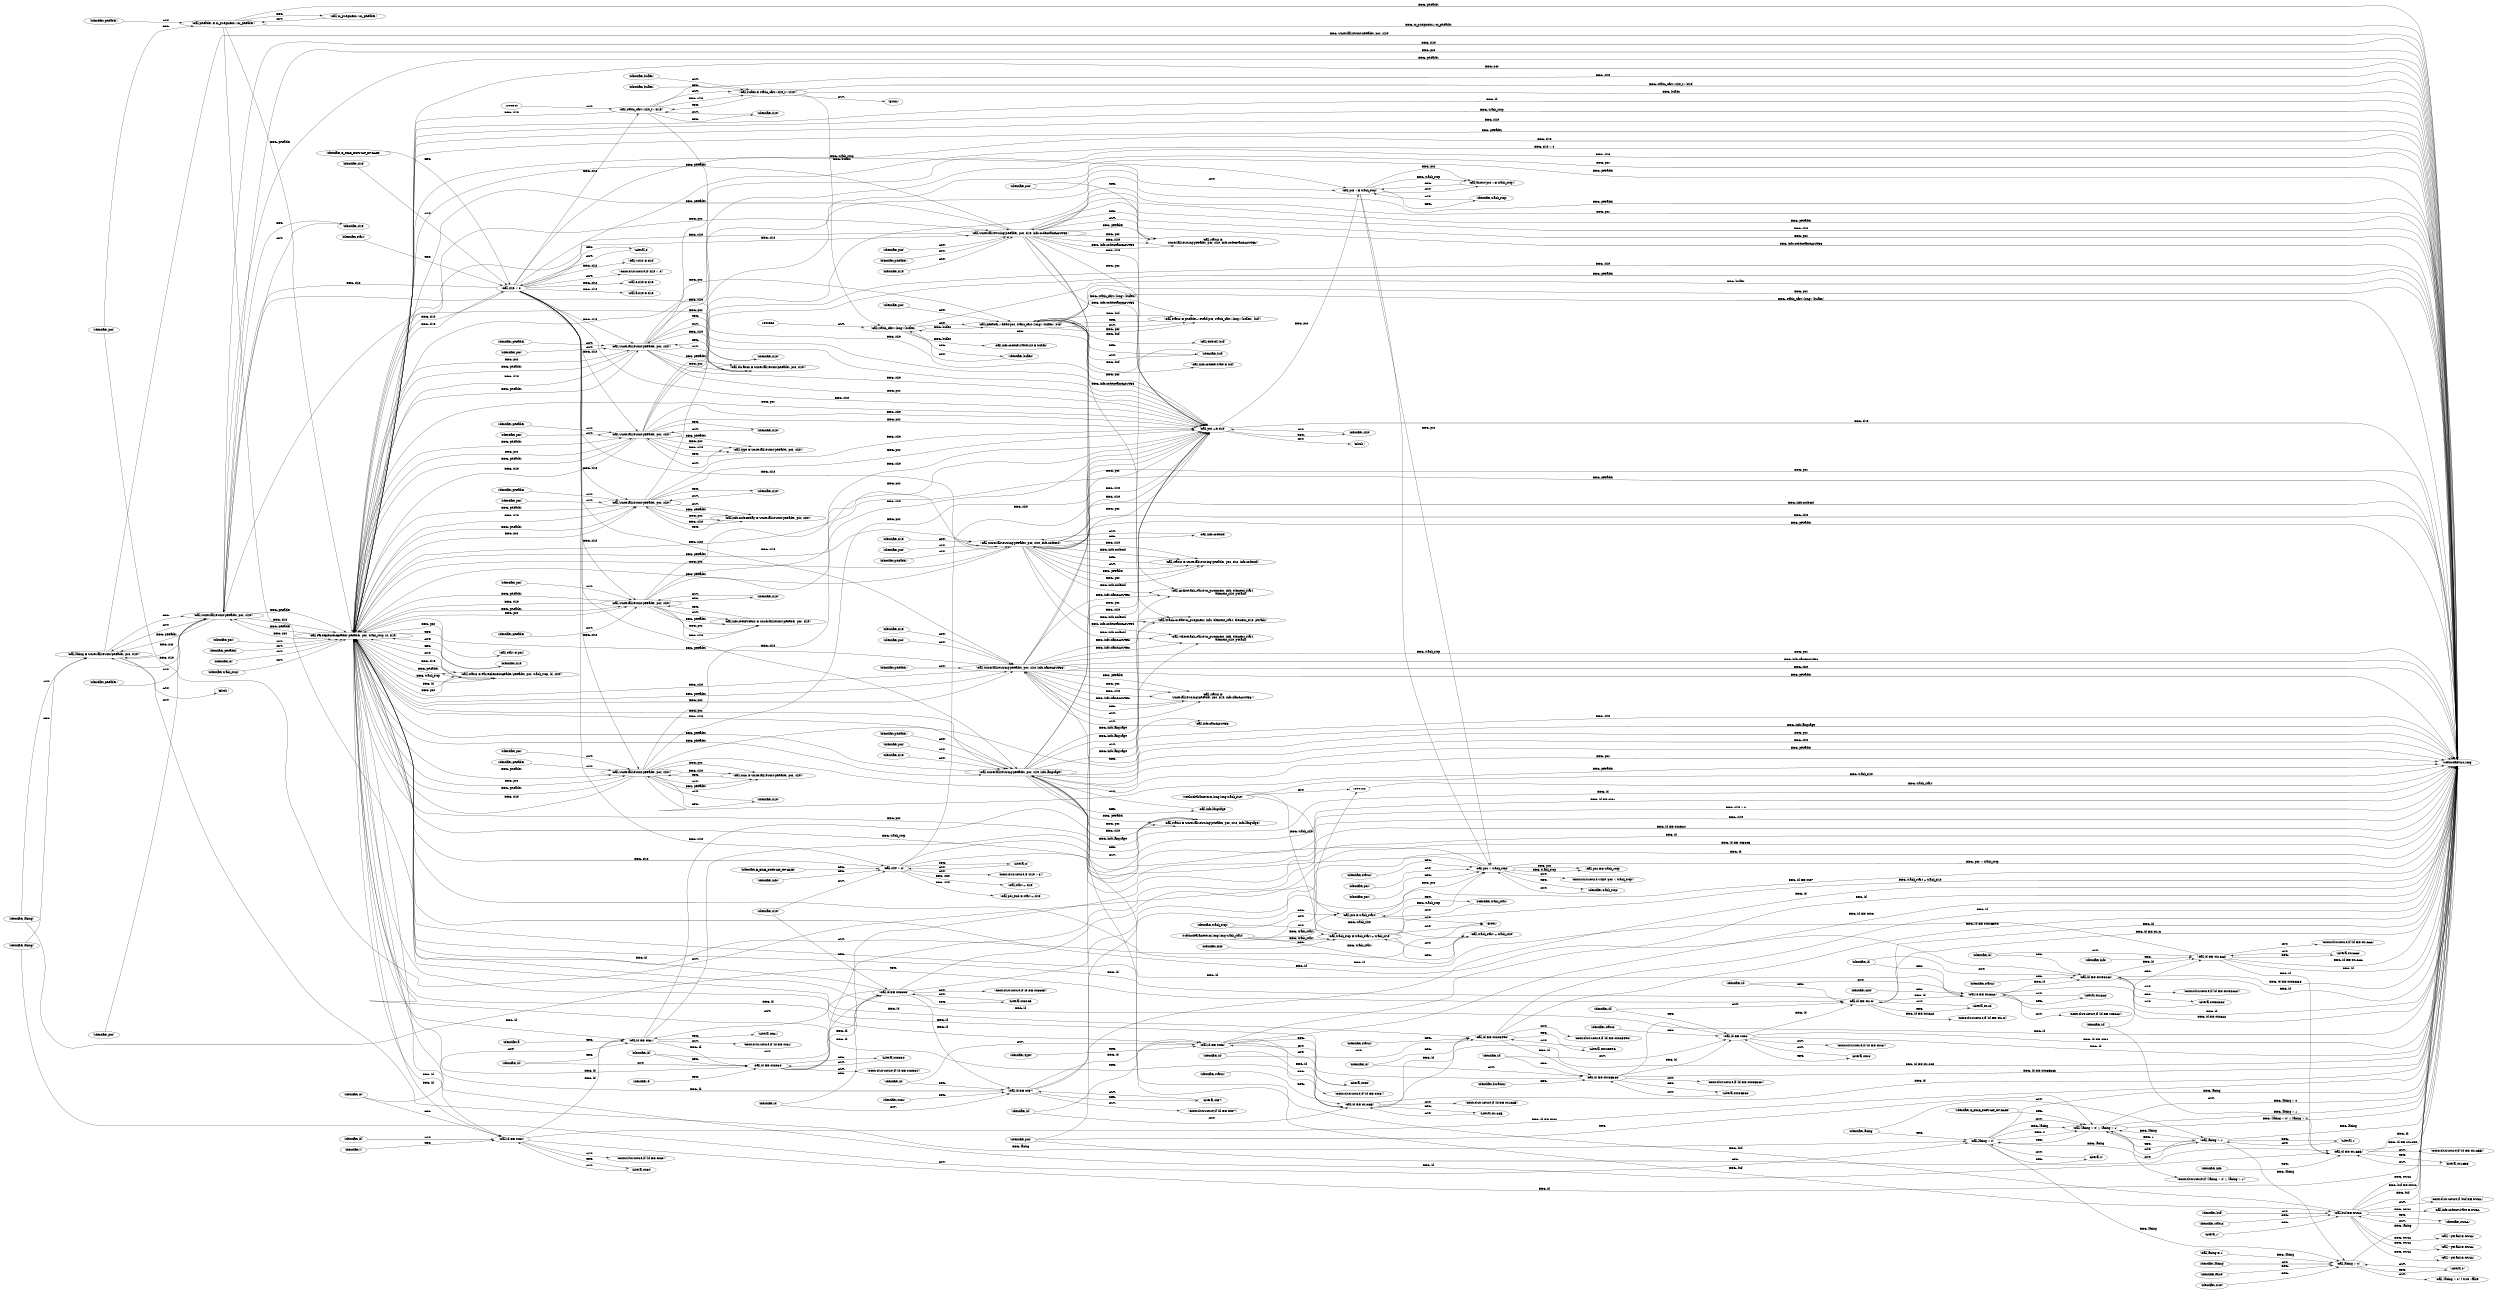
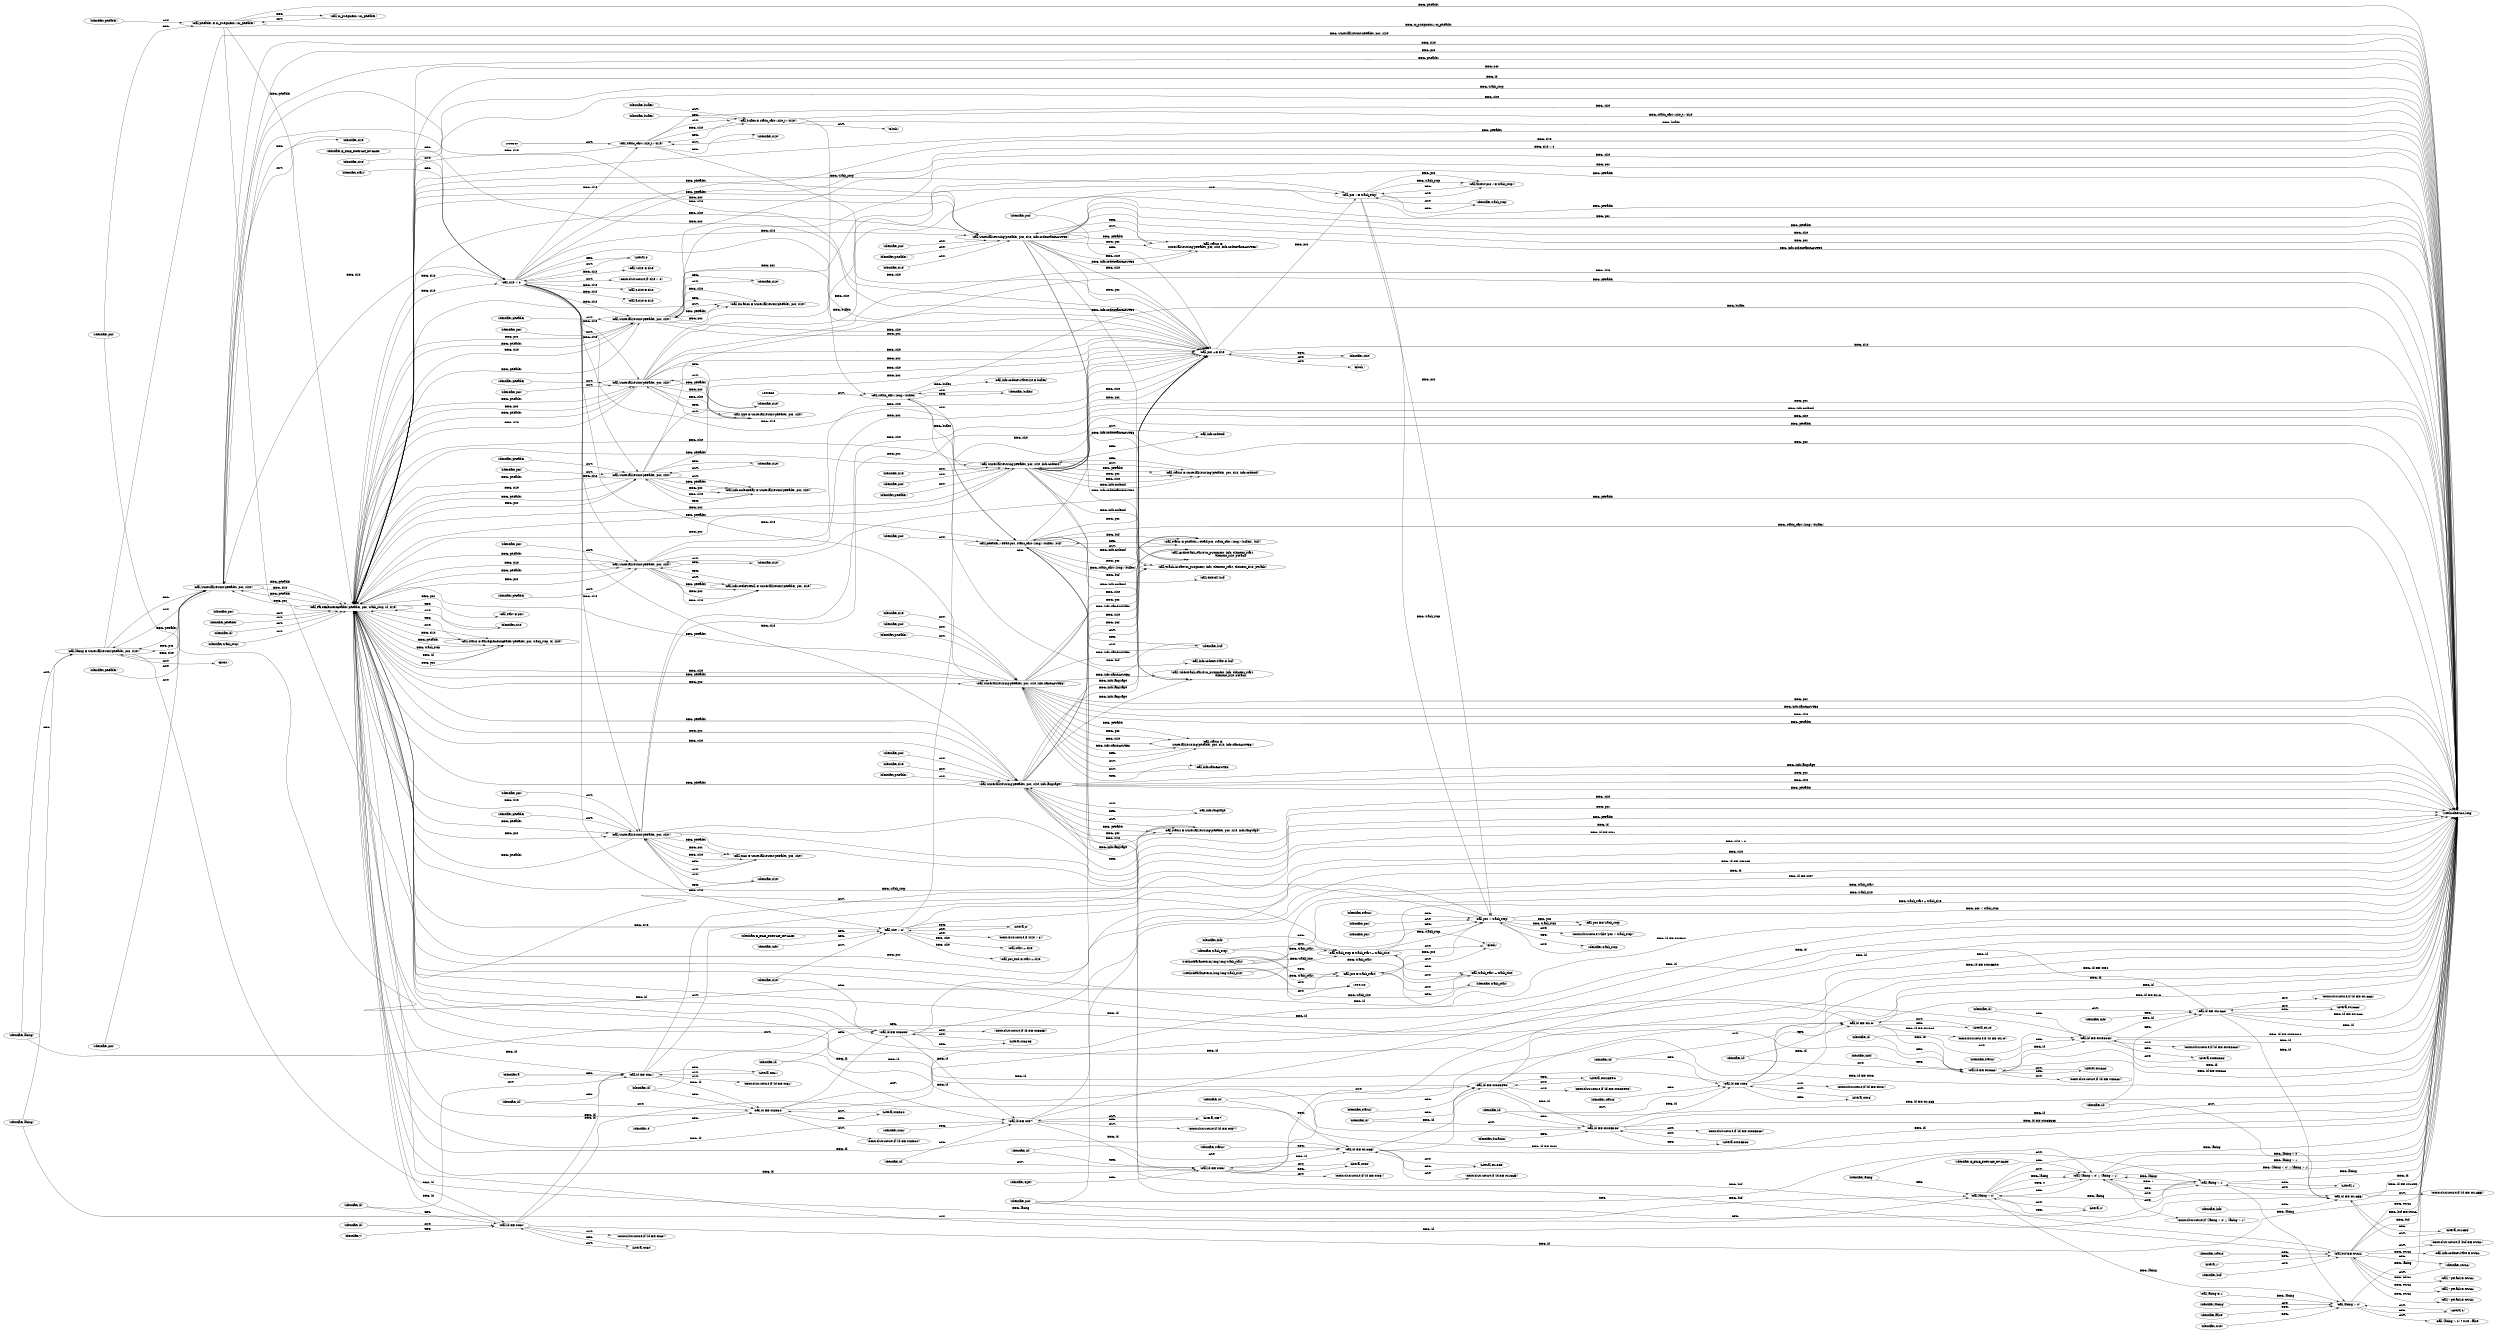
(1910, 785) -> (1853, 887)
(770, 1025) -> (707, 1074)
